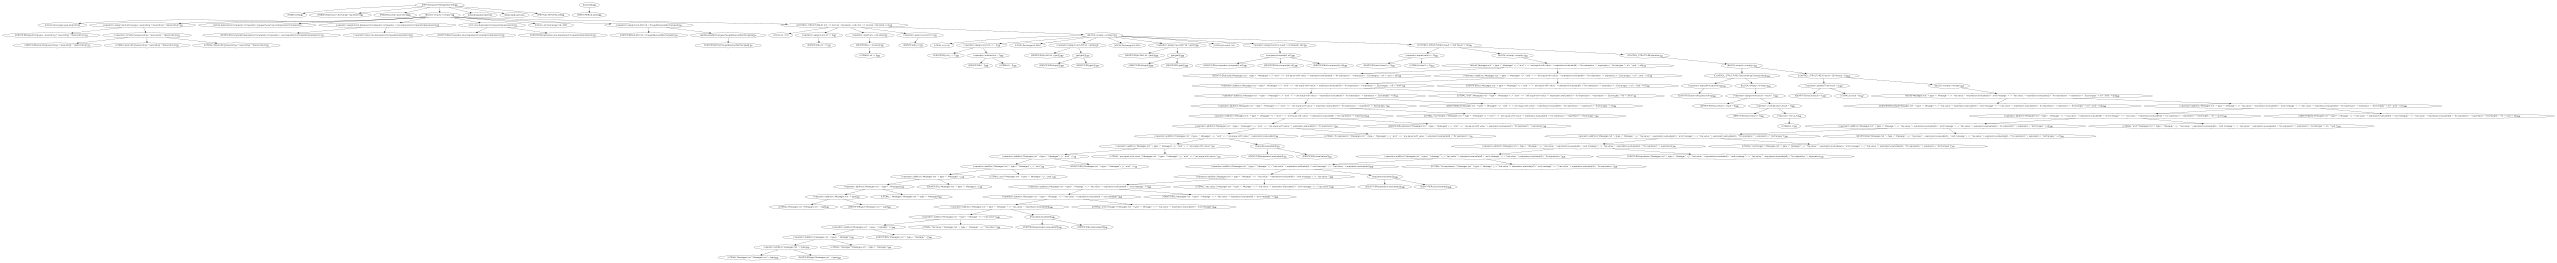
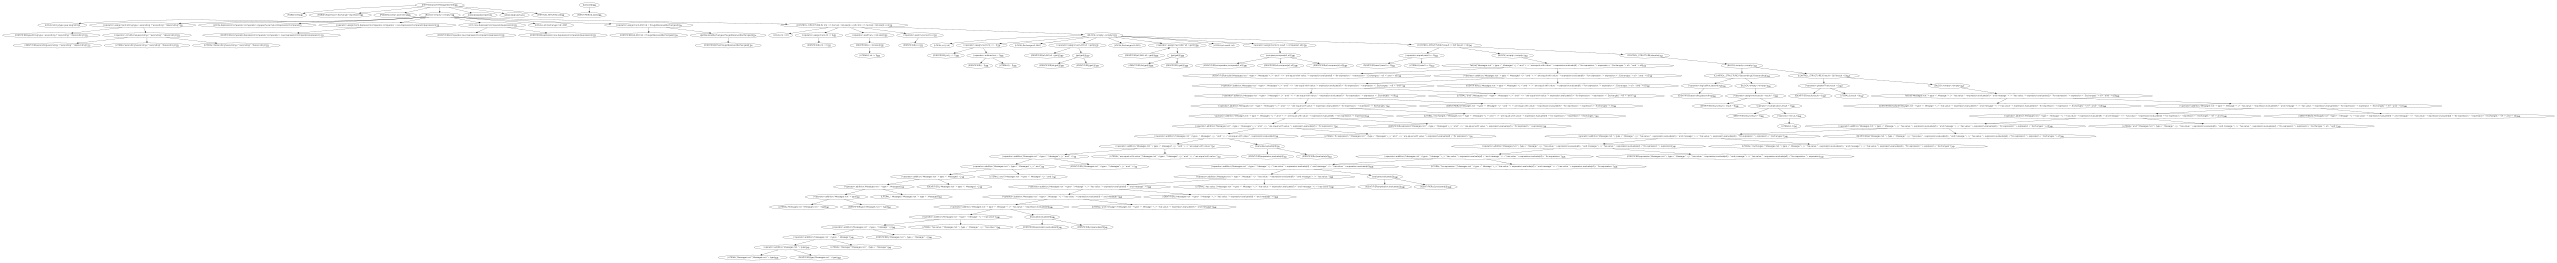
(383, 35) -> none
(1159, 50) -> (1159, 51)
